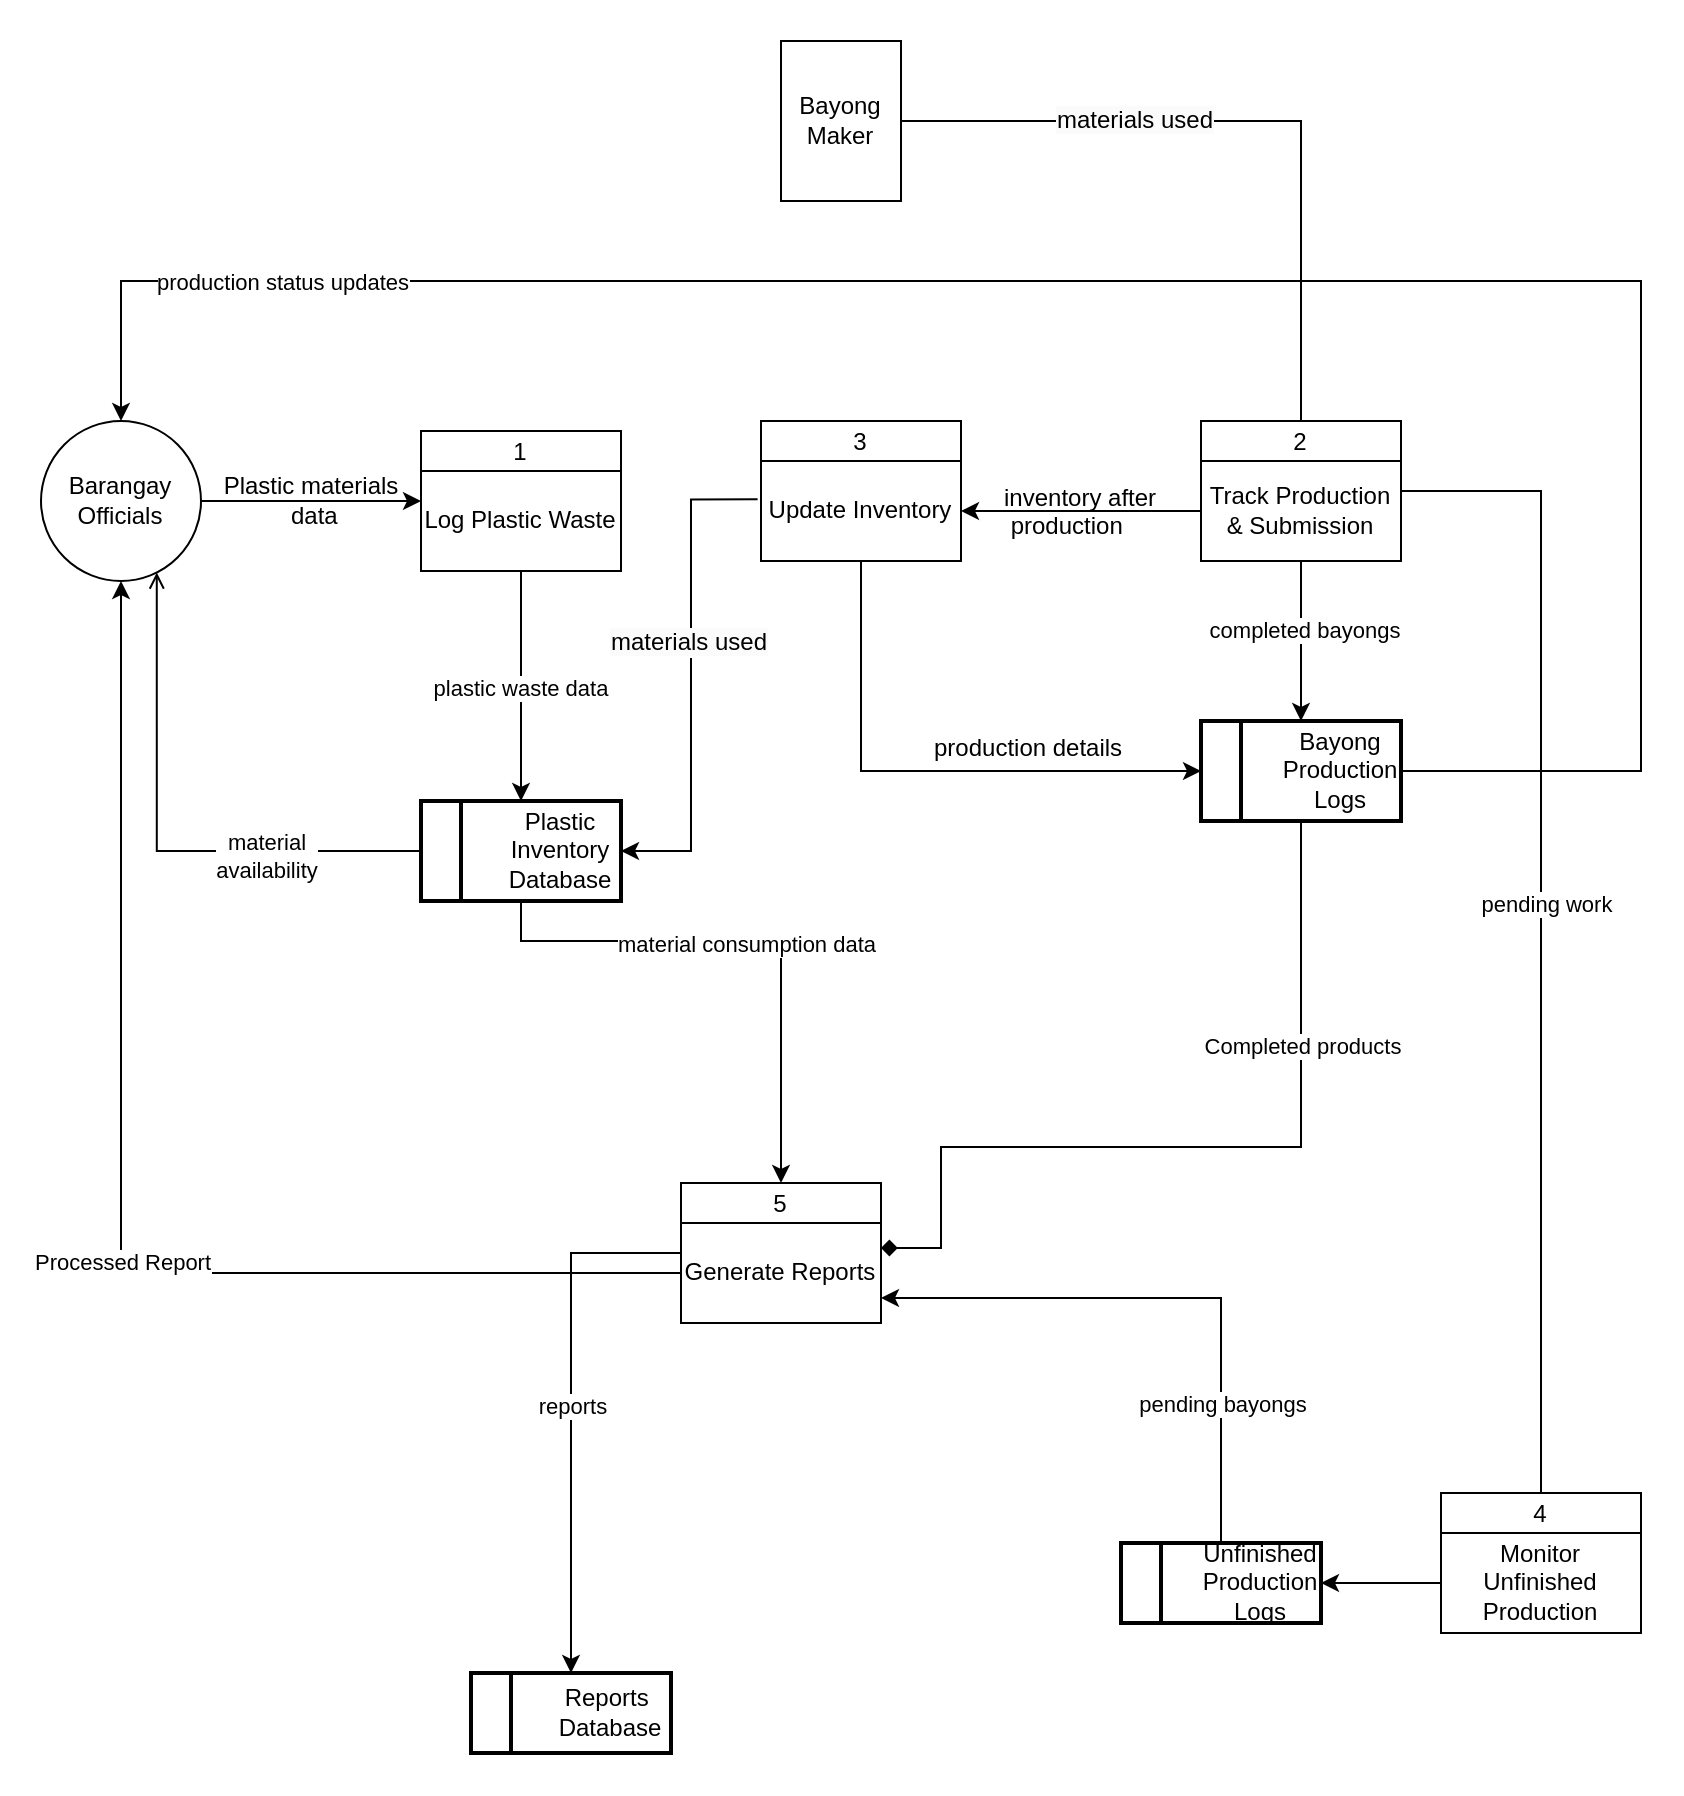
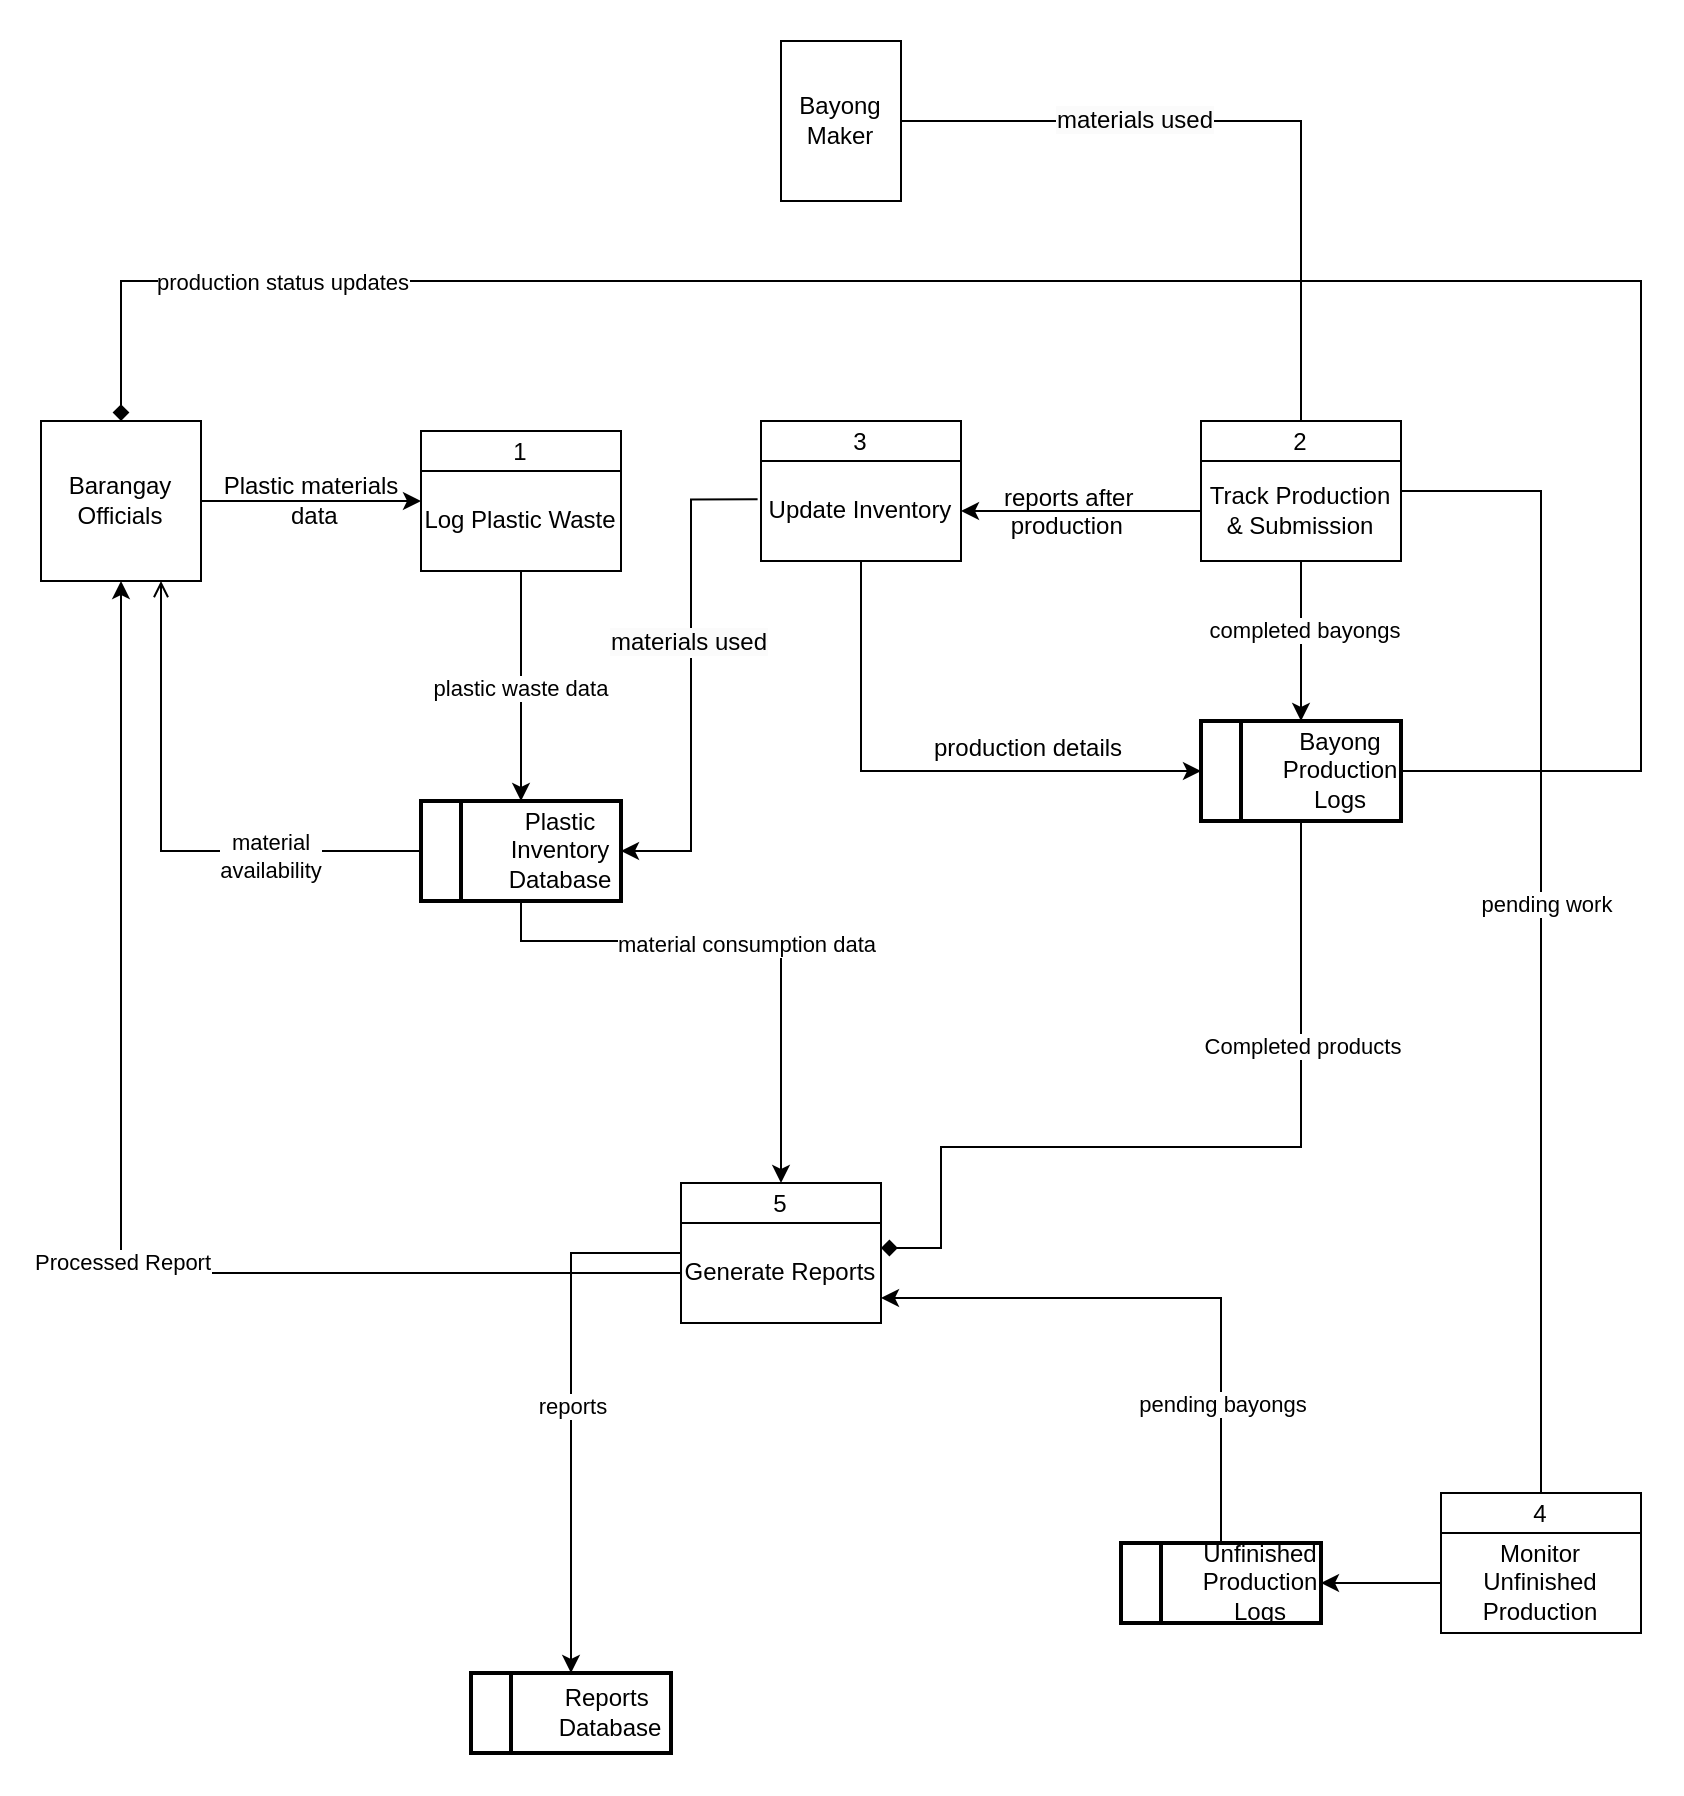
(121, 406) -> (121, 405)
(121, 501) -> (121, 501)
(1100, 514) -> (1089, 514)
